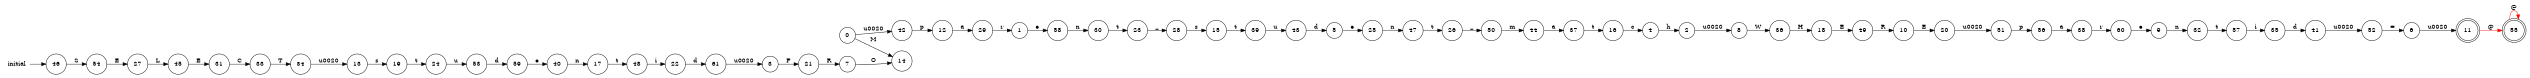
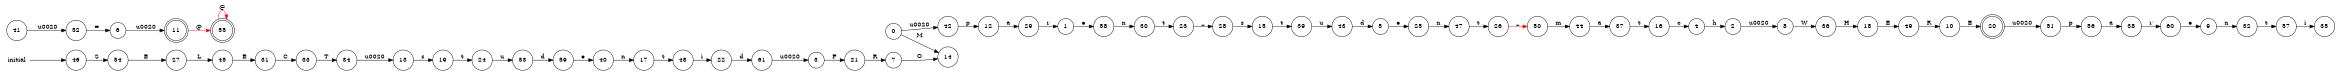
(1470, 30) -> (1516, 26)
(1945, 30) -> (1992, 26)
(2293, 30) -> none
